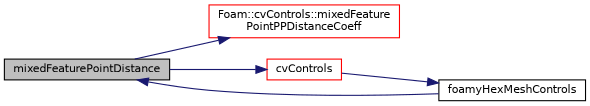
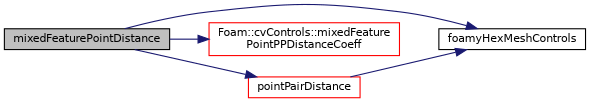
(304, 69) -> (304, 87)
(293, 95) -> (296, 5)
